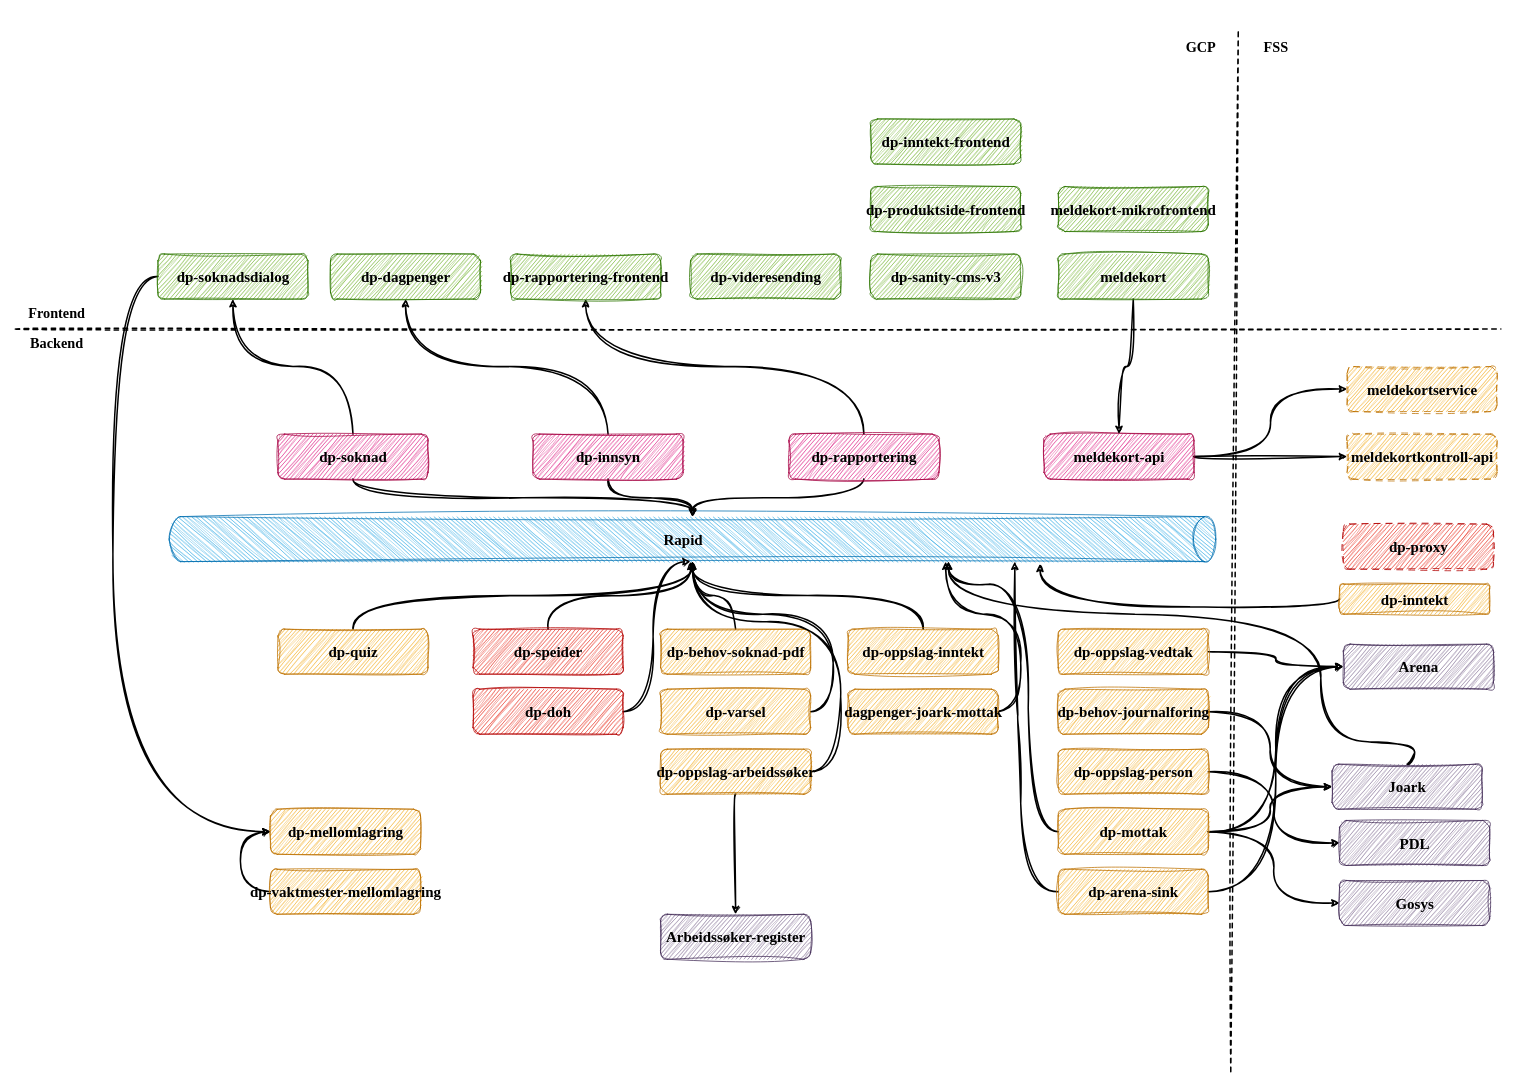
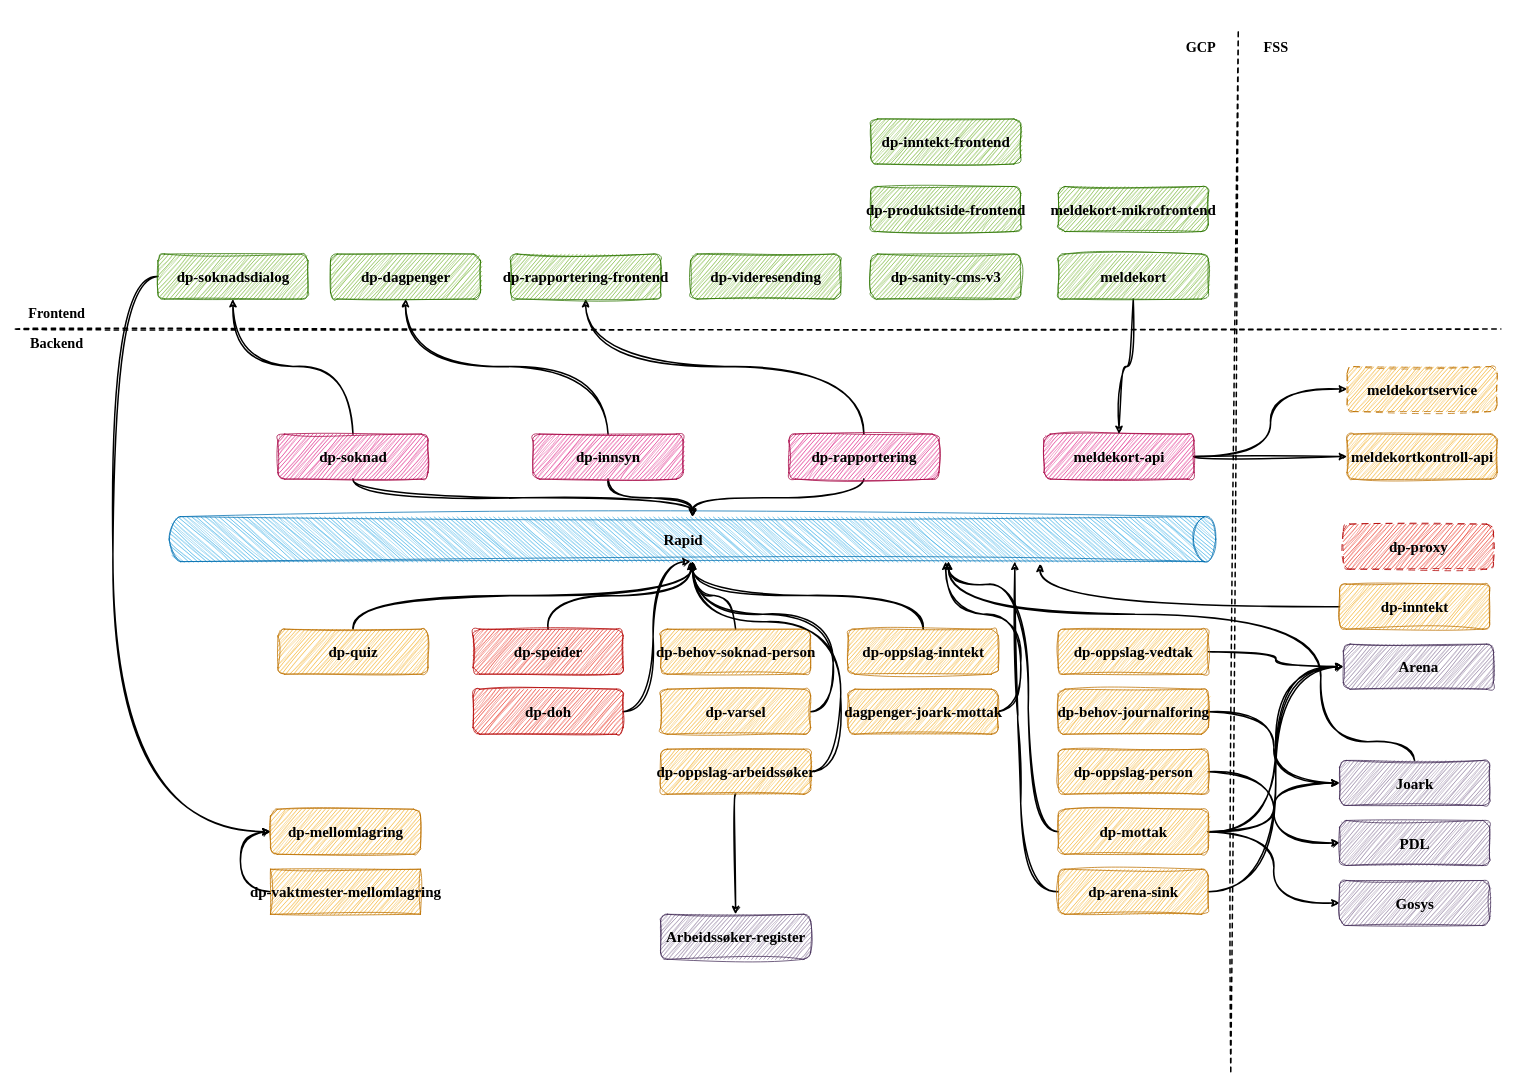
(1422, 456) -> (1422, 456)
(1414, 599) -> (1414, 606)
(736, 651) -> (736, 651)
(1407, 786) -> (1414, 783)
(345, 891) -> (345, 891)
